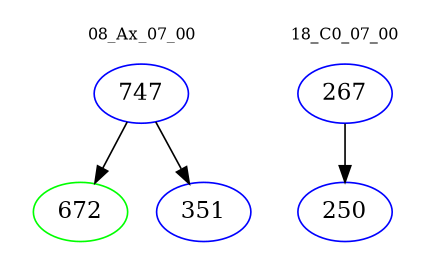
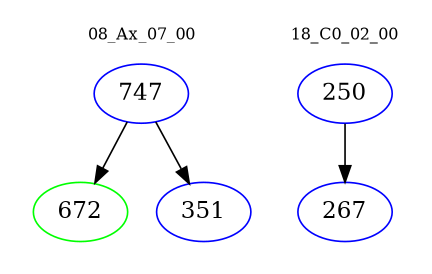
(345, 35) -> (345, 35)
(345, 145) -> (345, 145)
